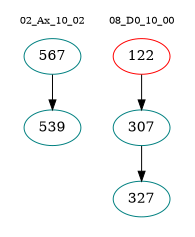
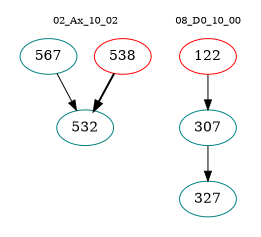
none -> (123, 56)
(52, 128) -> (85, 128)
